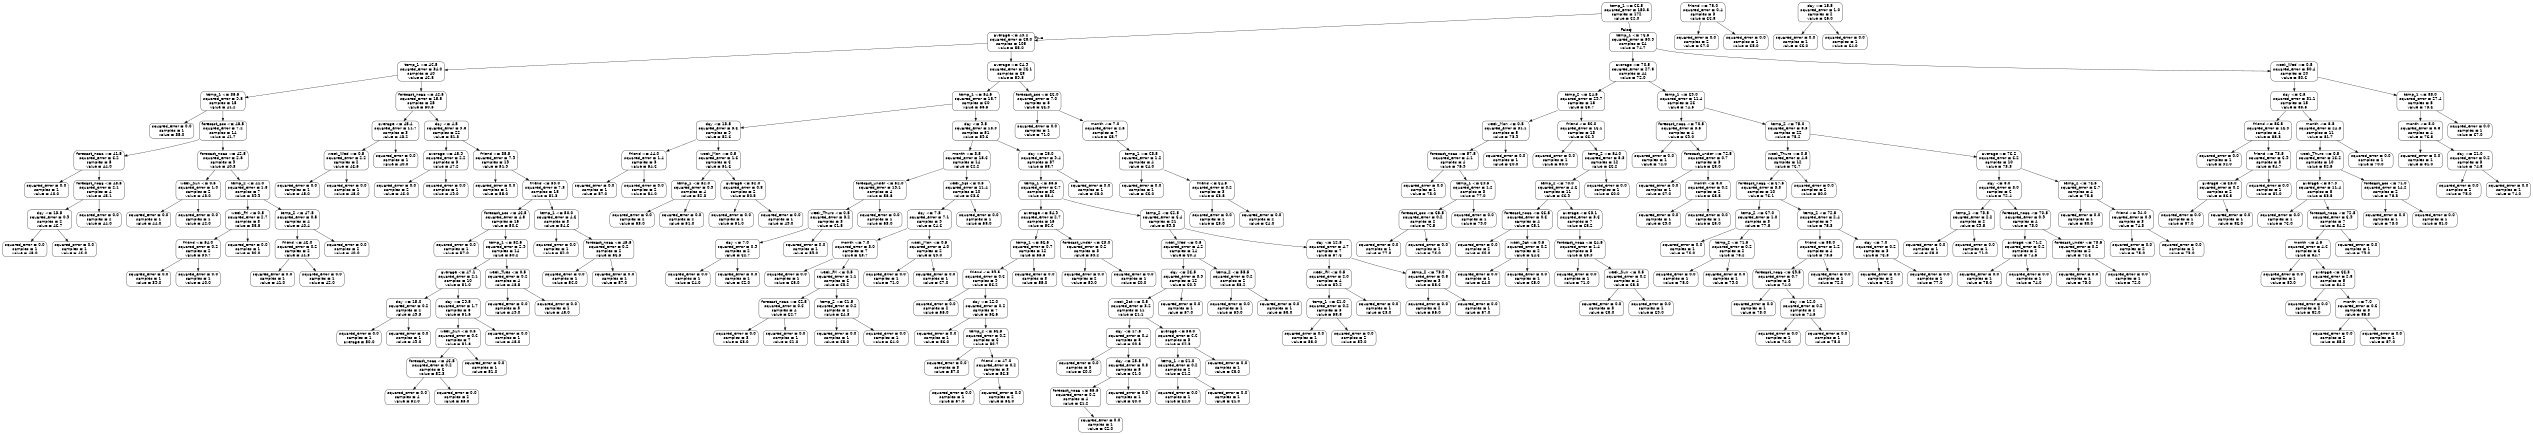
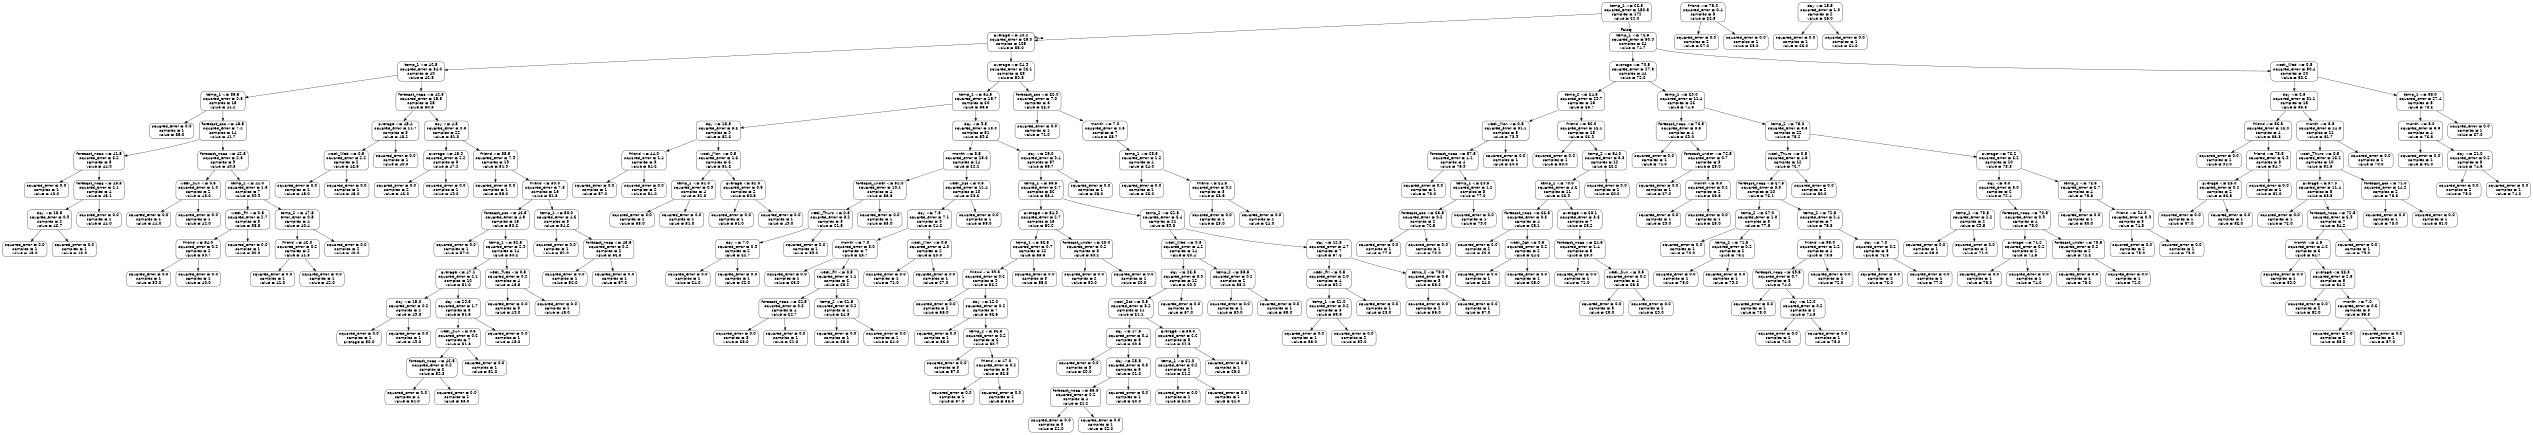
(1987, 204) -> none
(297, 220) -> (297, 220)
none -> (1051, 425)
